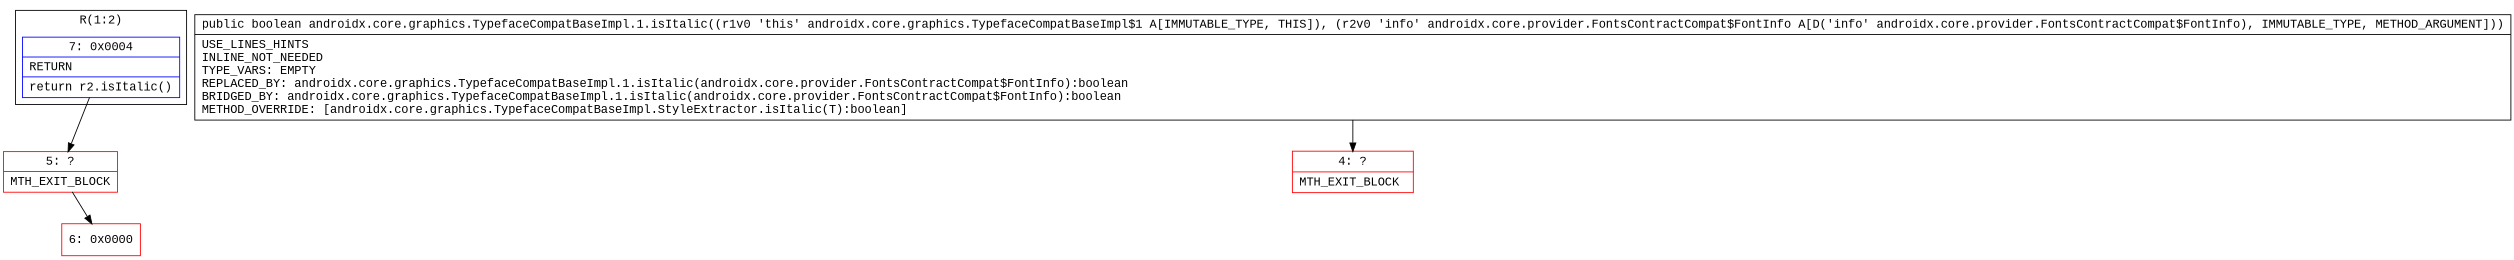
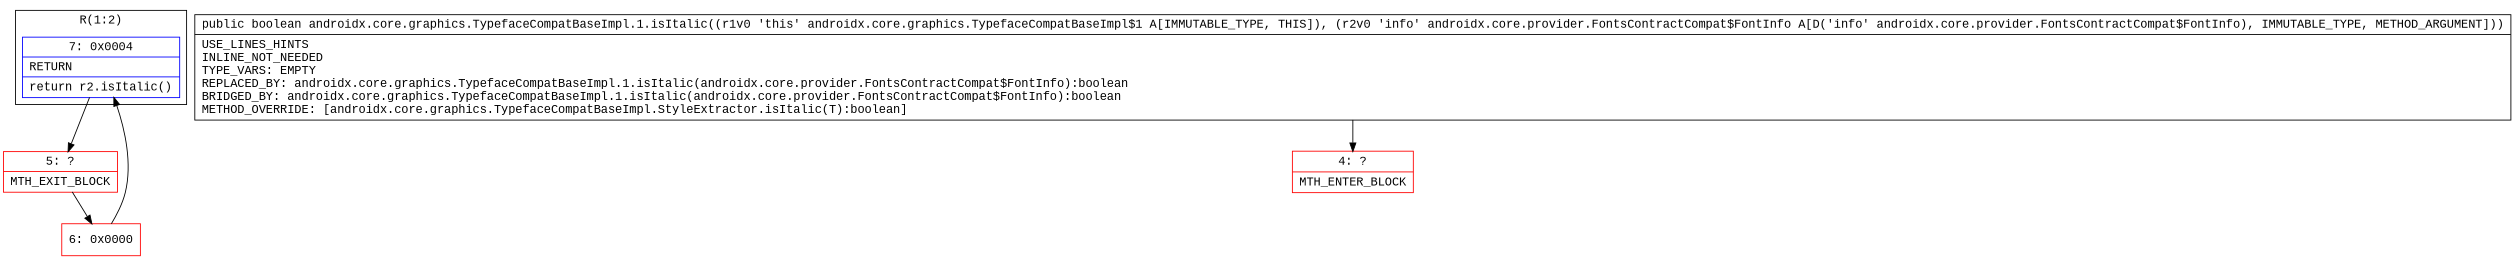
none -> (128, 166)
(1349, 182) -> (1353, 182)
